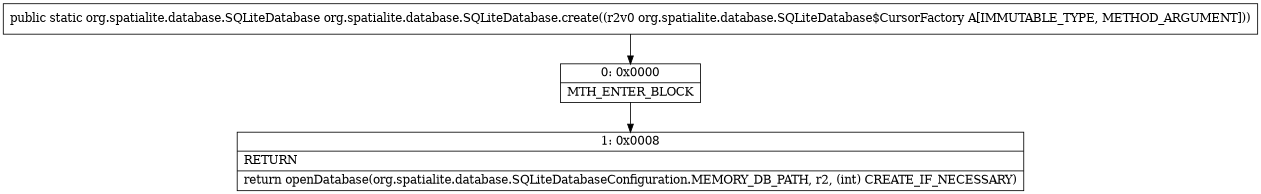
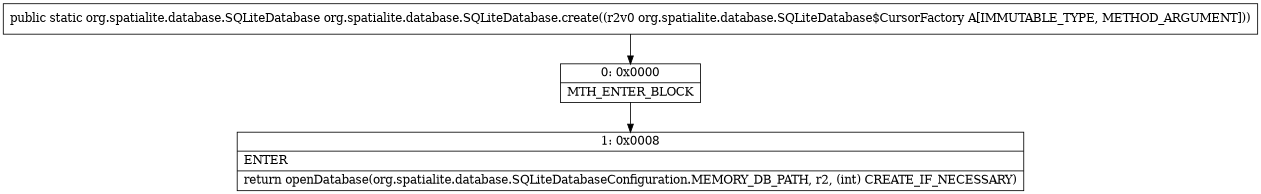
(271, 161) -> (266, 161)
